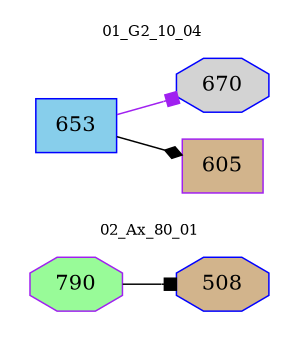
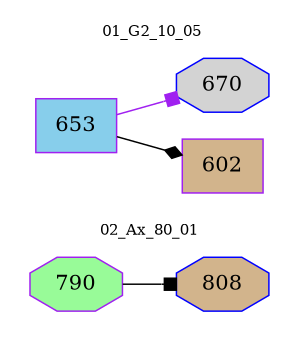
(152, 32) -> (152, 32)
(76, 126) -> (76, 126)
(223, 166) -> (223, 166)
(223, 284) -> (223, 284)
